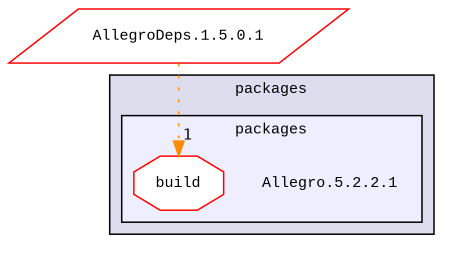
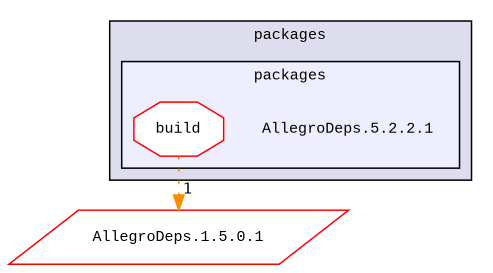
(179, 102) -> (179, 176)
(330, 183) -> (348, 129)
